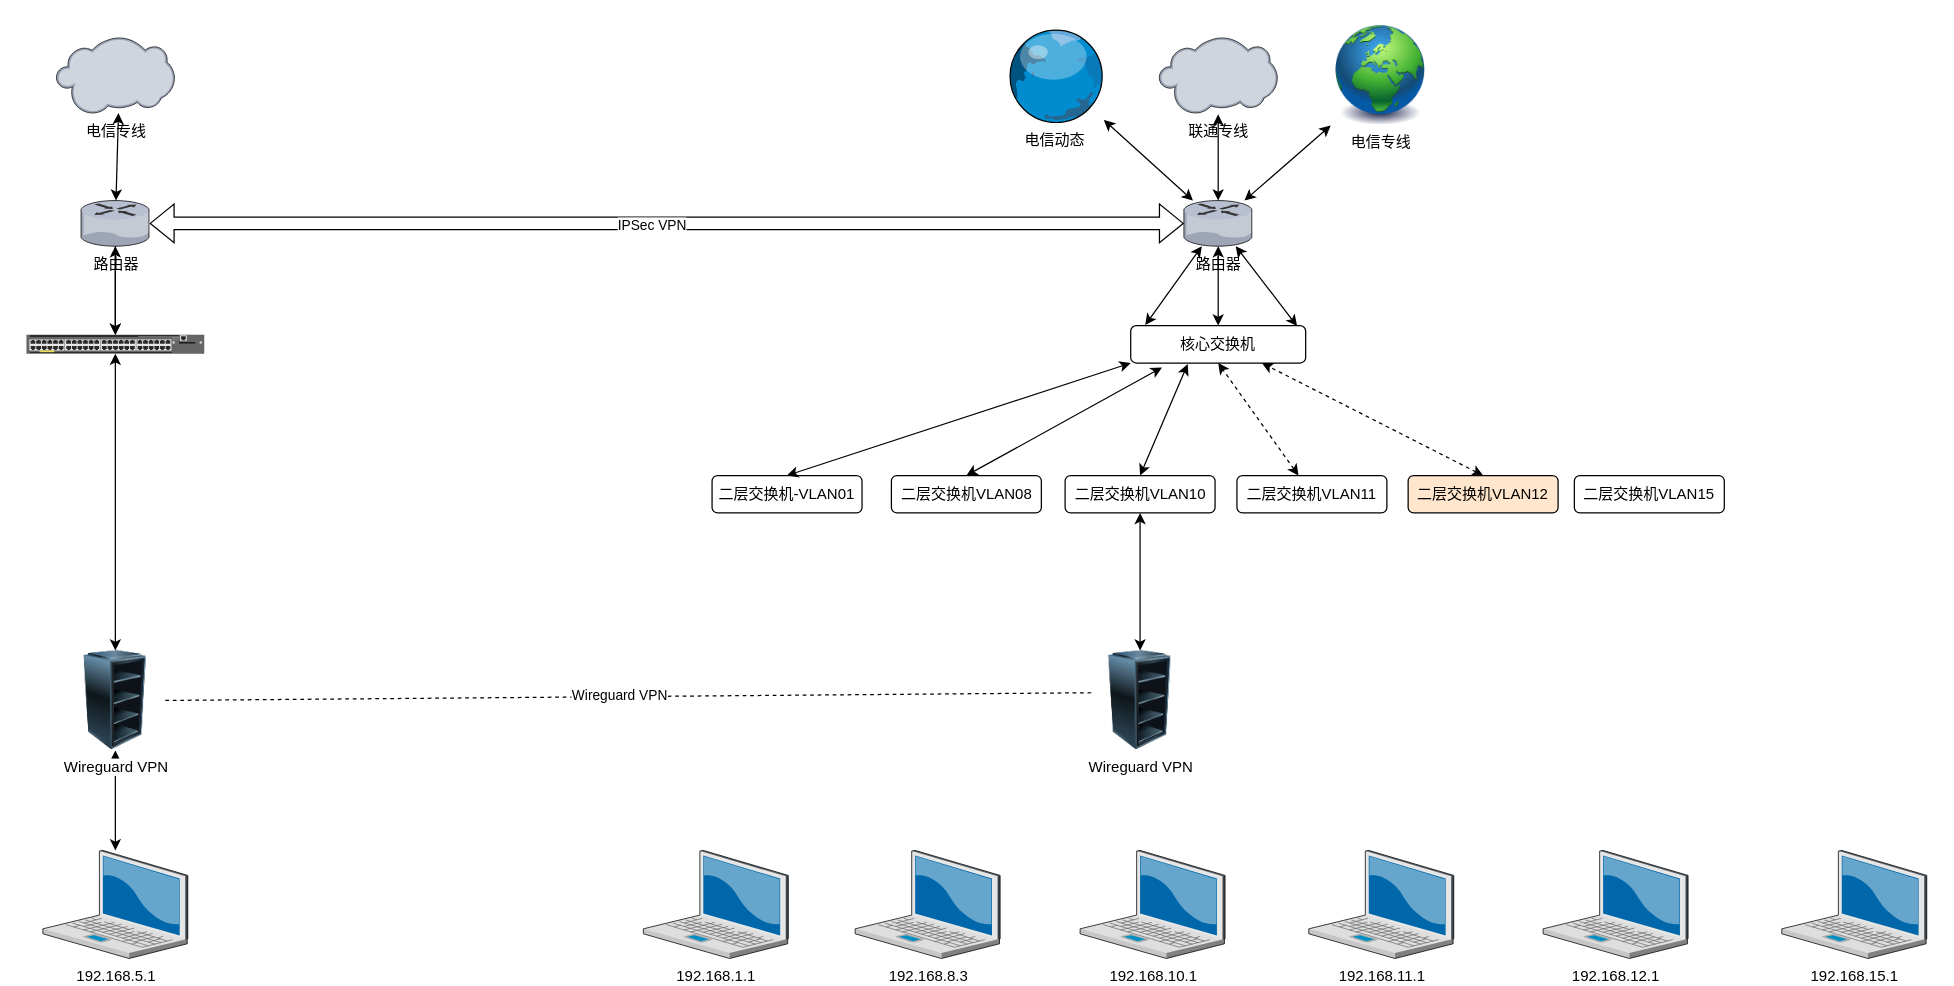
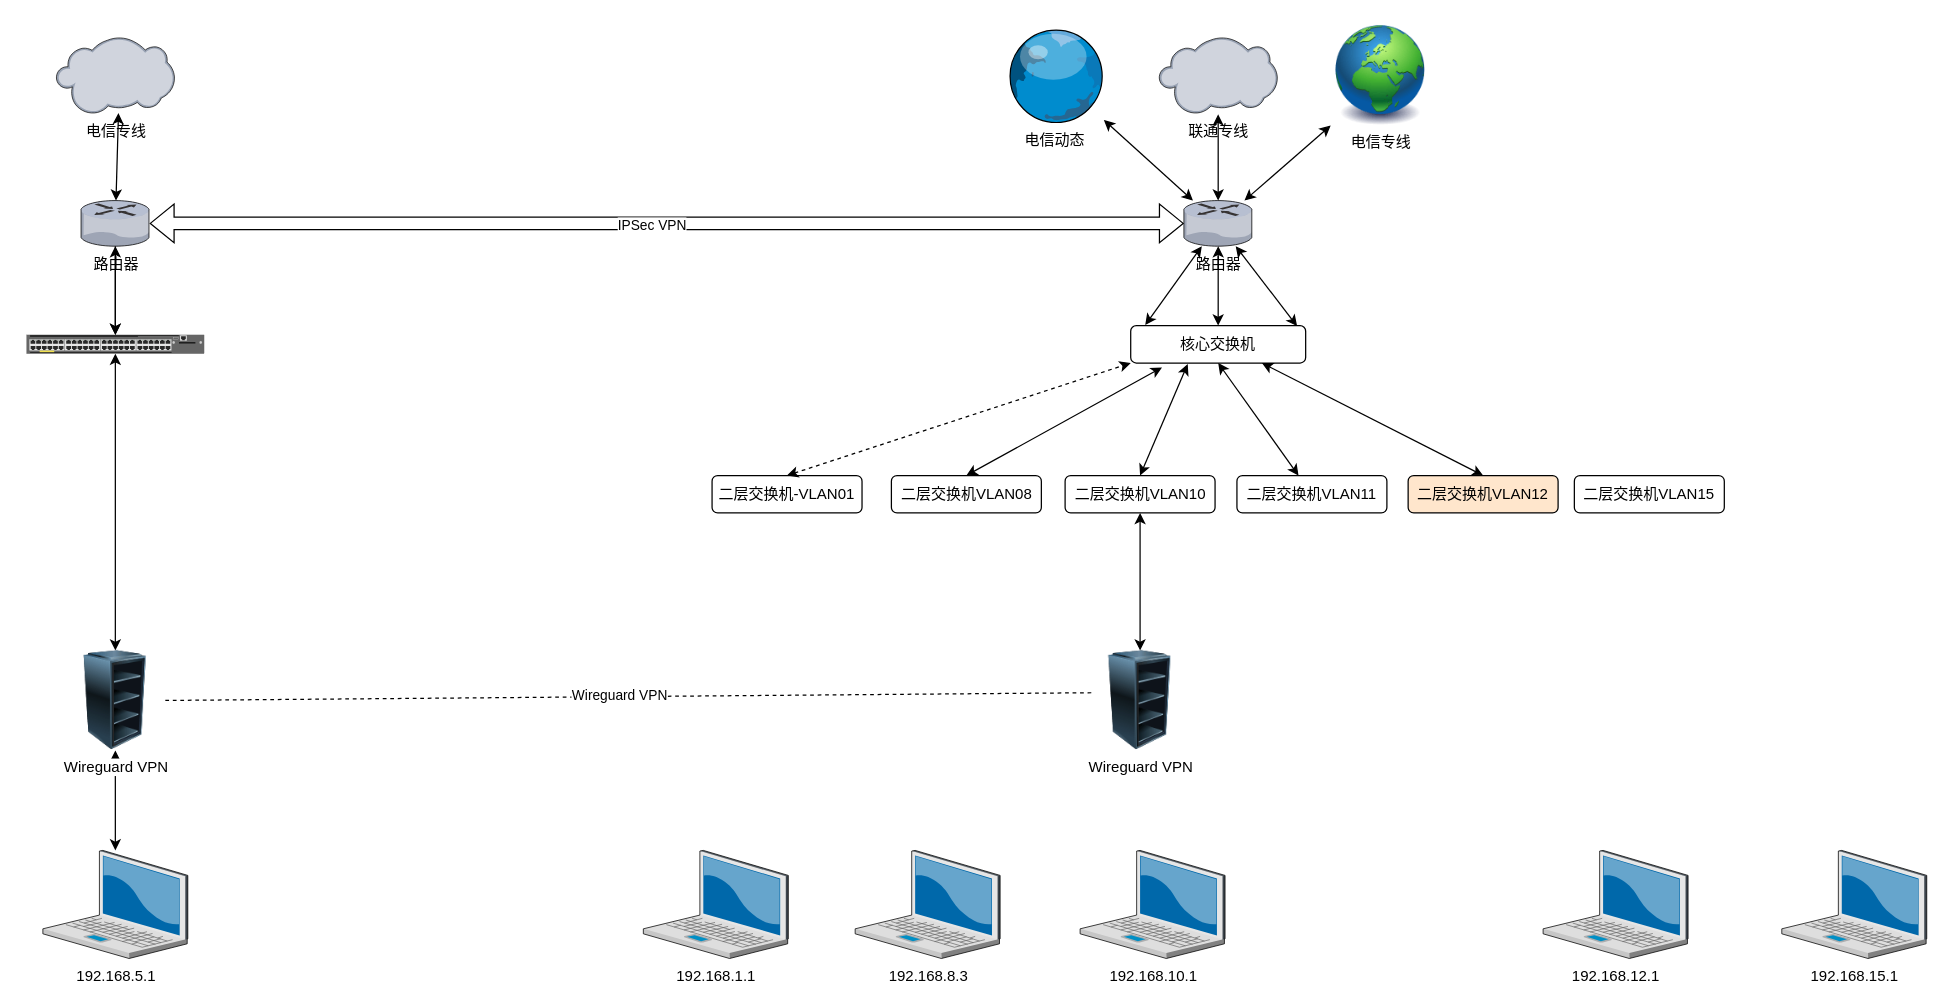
(959, 419) -> (959, 419)
(1258, 419) -> (1258, 419)
(1372, 419) -> (1372, 419)
(1381, 905) -> none
